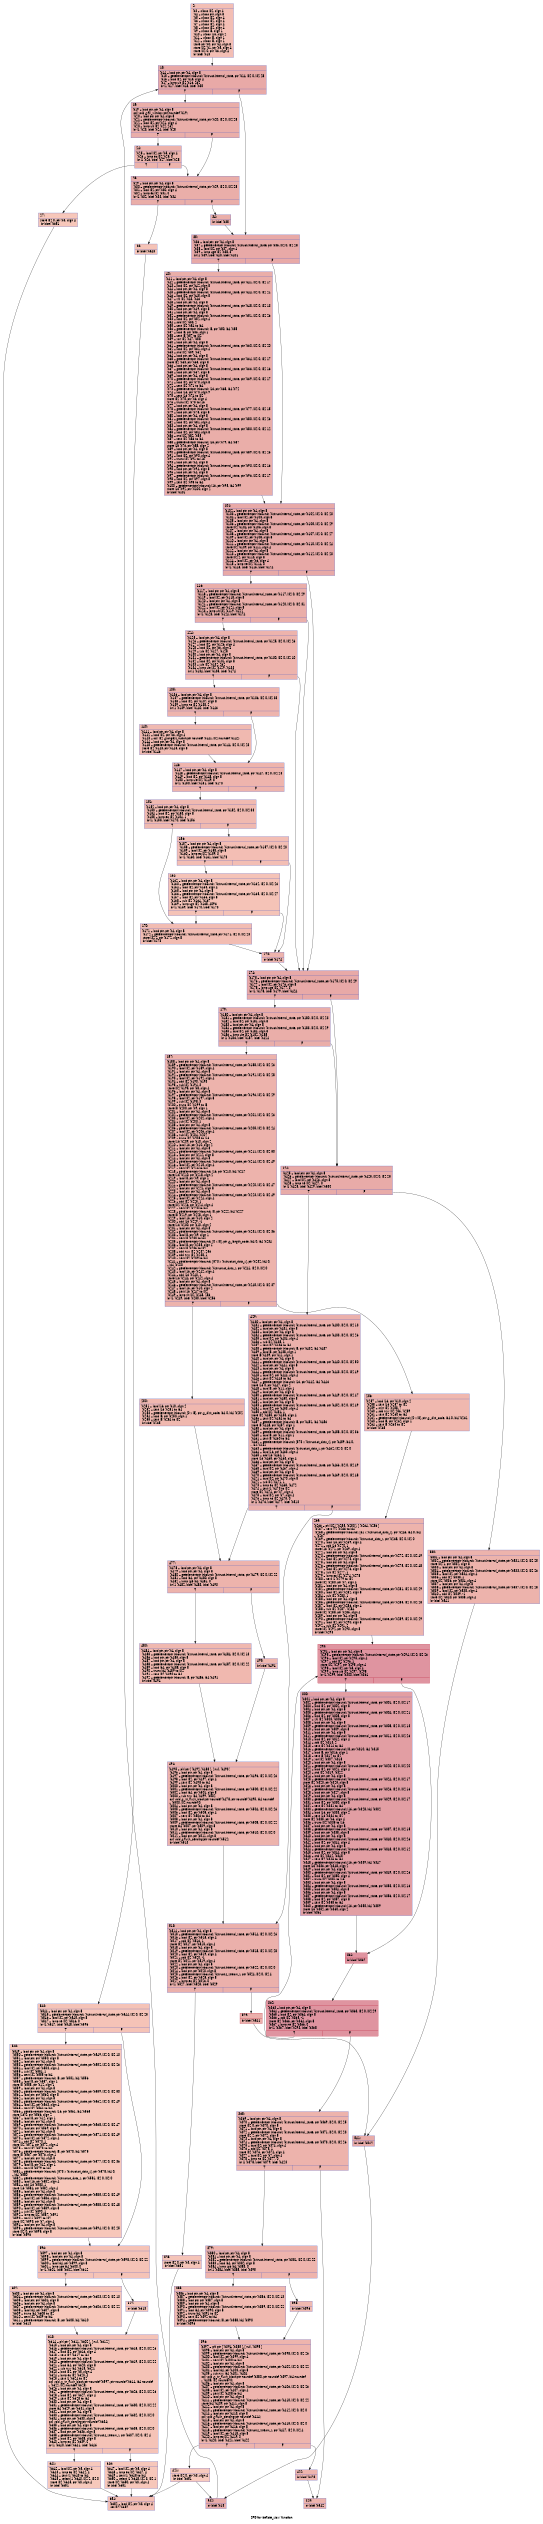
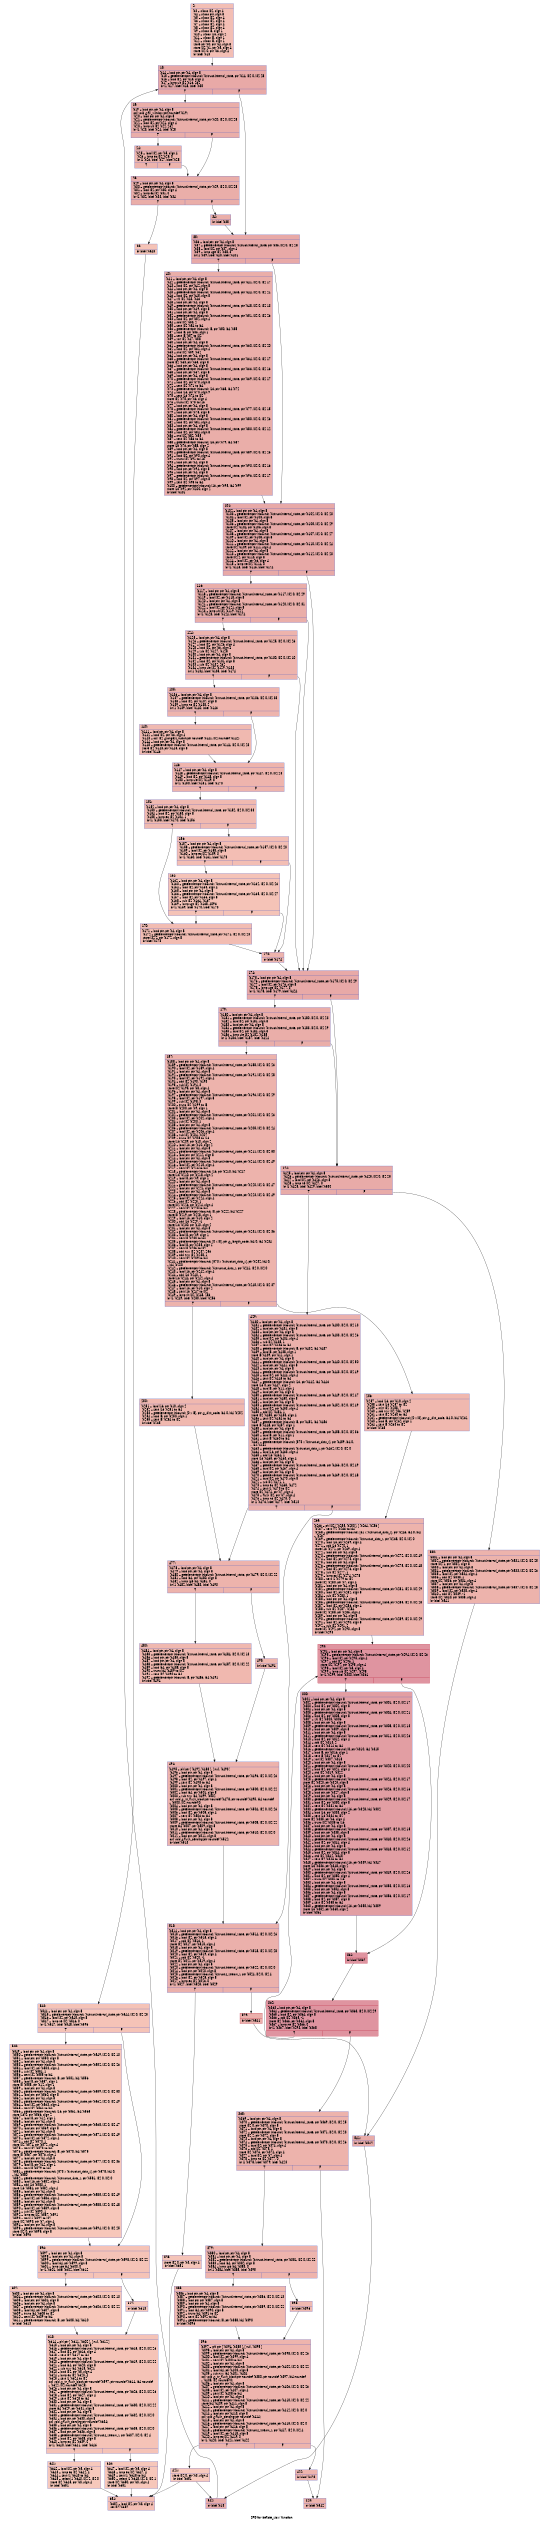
(58, 220) -> none
(272, 1496) -> (273, 1496)
